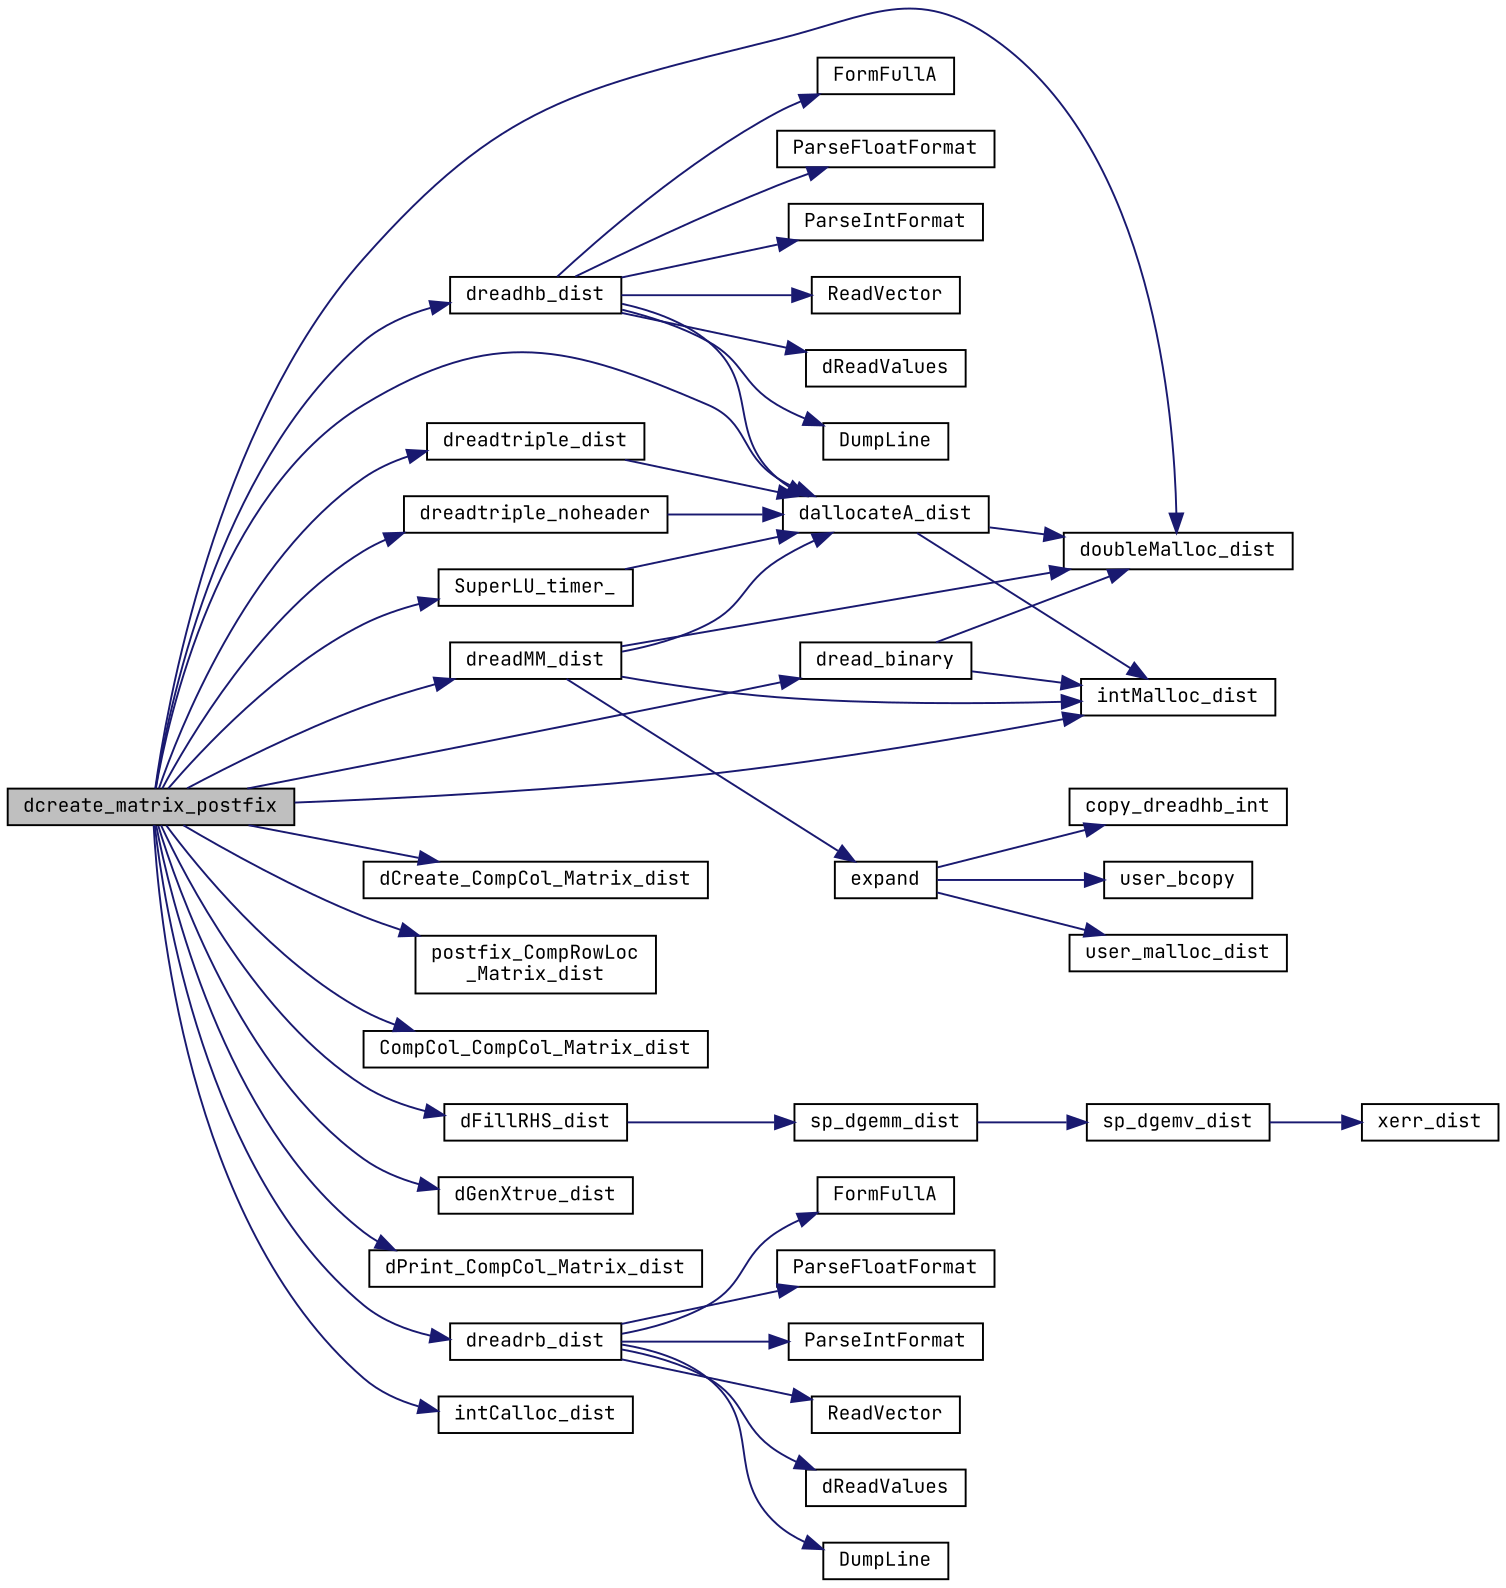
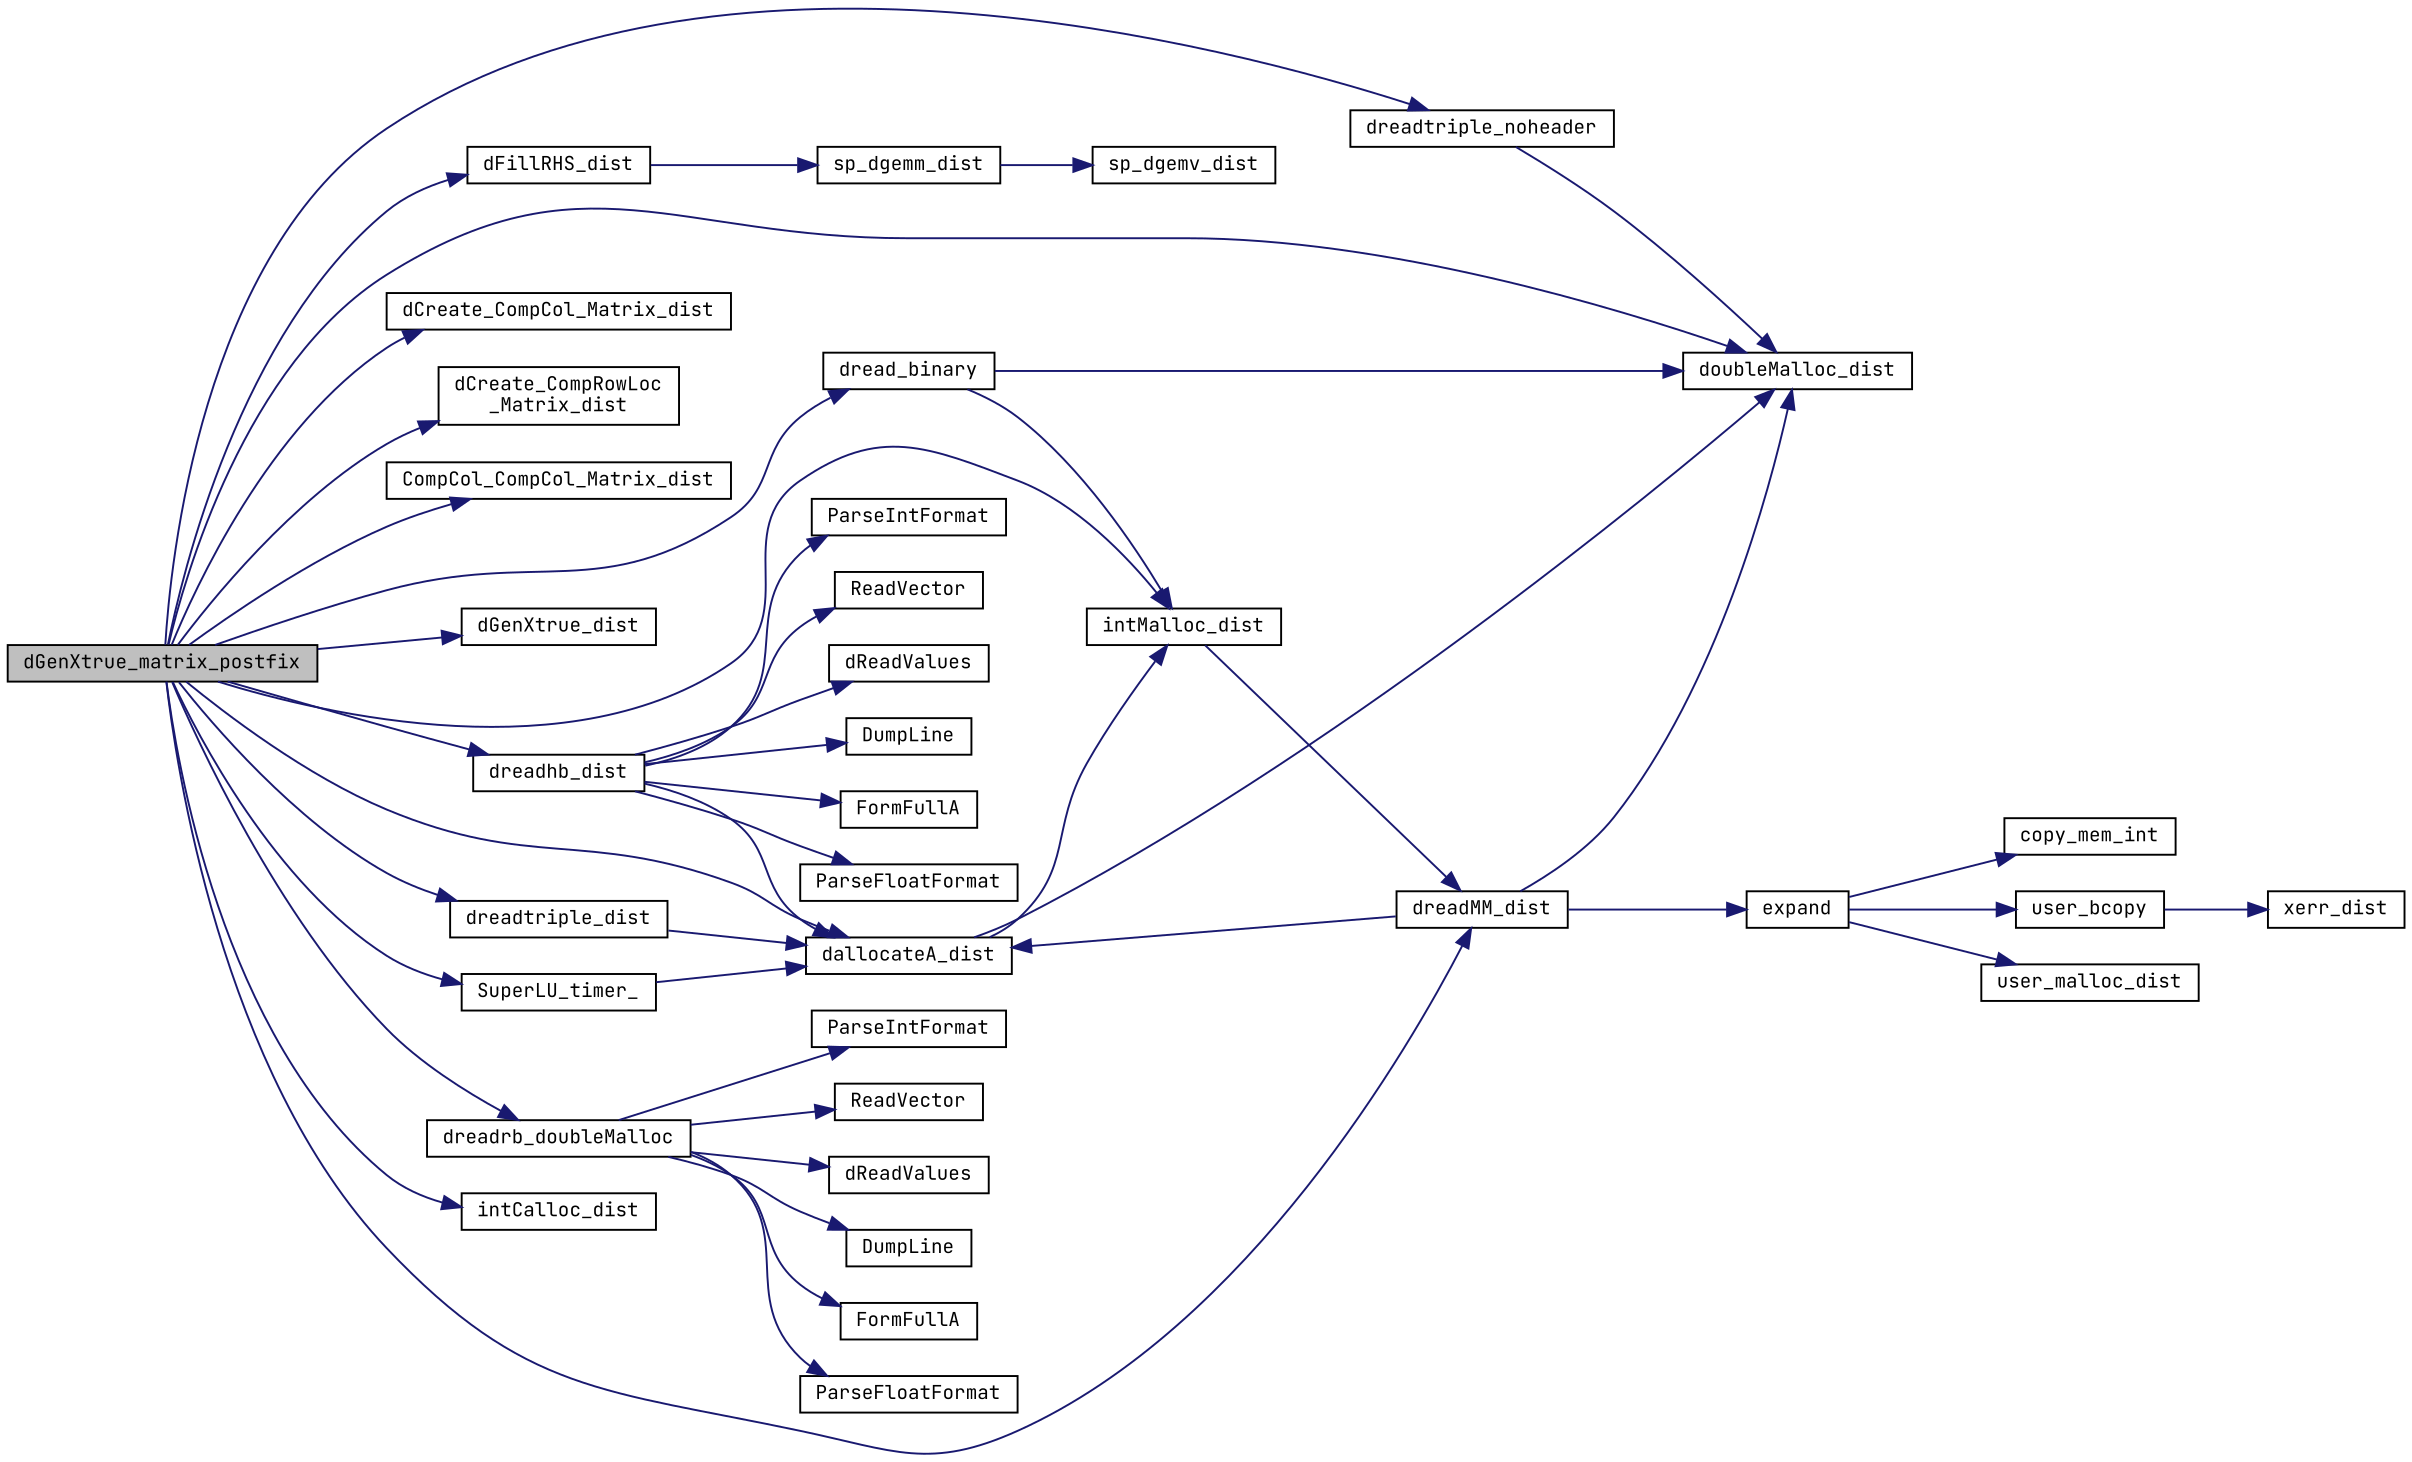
(715, 514) -> (1645, 235)
(841, 701) -> (1326, 761)
(151, 807) -> (163, 663)
(1178, 807) -> (2090, 836)
(536, 965) -> (559, 396)
(1306, 1122) -> (2206, 910)
(536, 1269) -> none
(536, 1342) -> (559, 1138)
